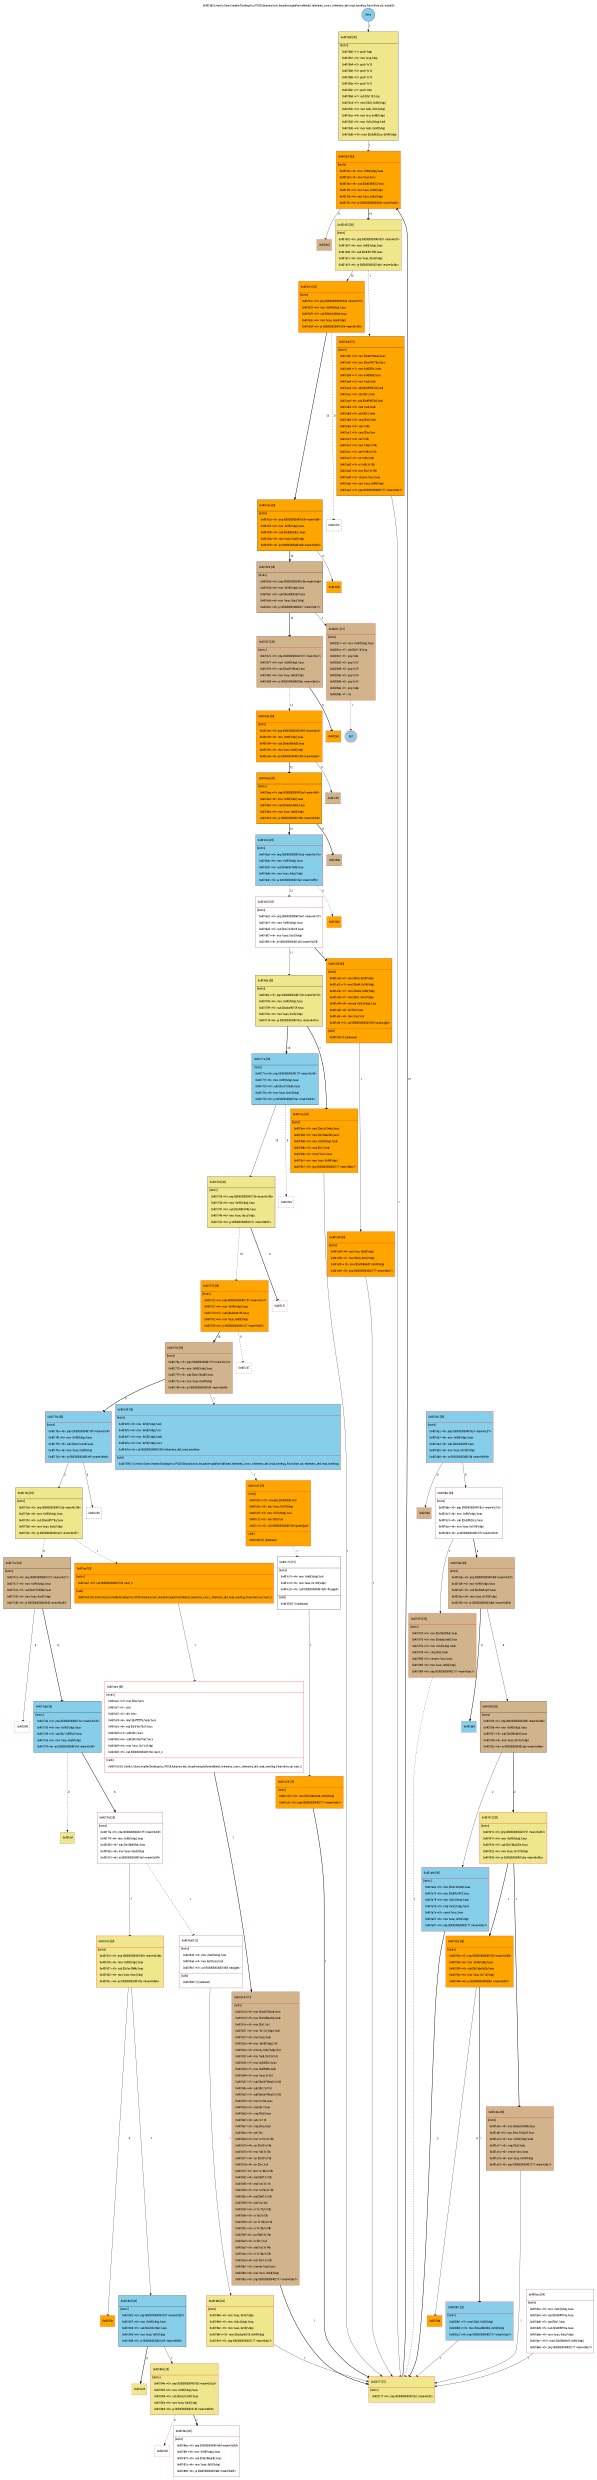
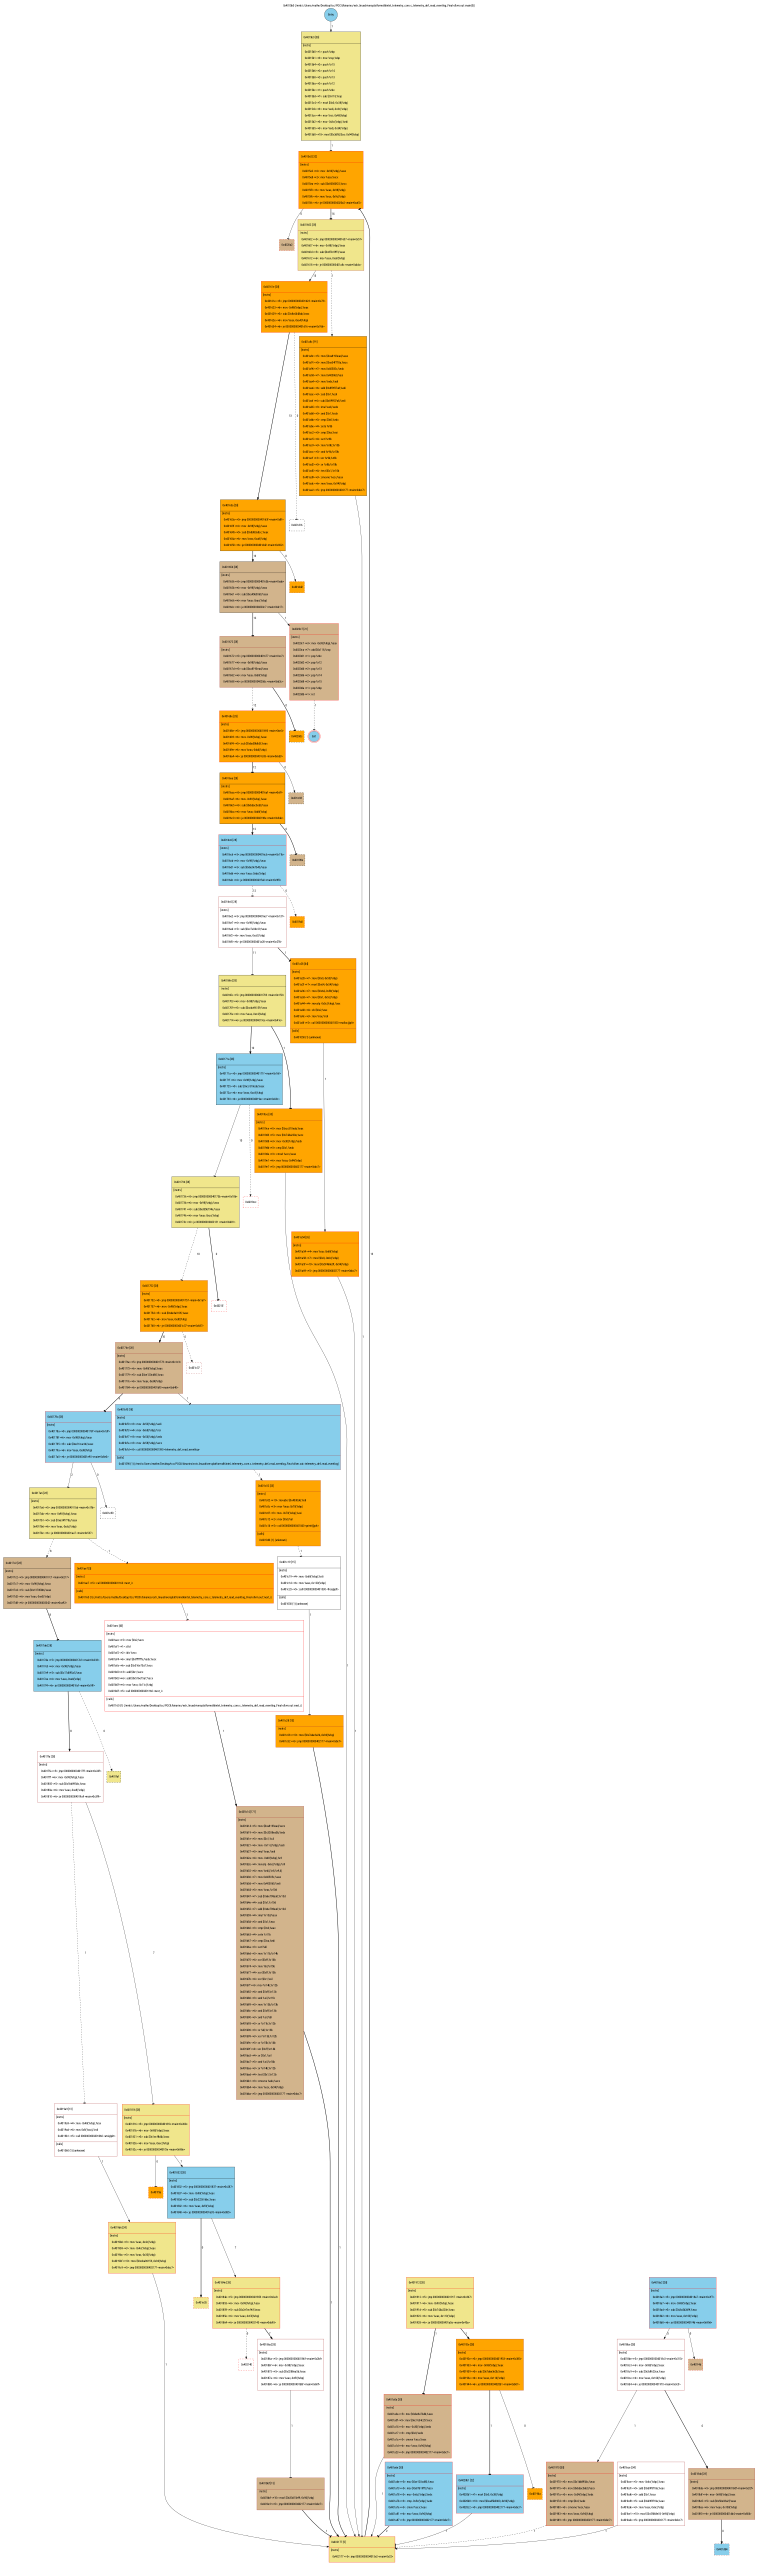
(241, 1346) -> (187, 1346)
(22, 1727) -> none
(513, 1727) -> none
none -> (291, 2494)
